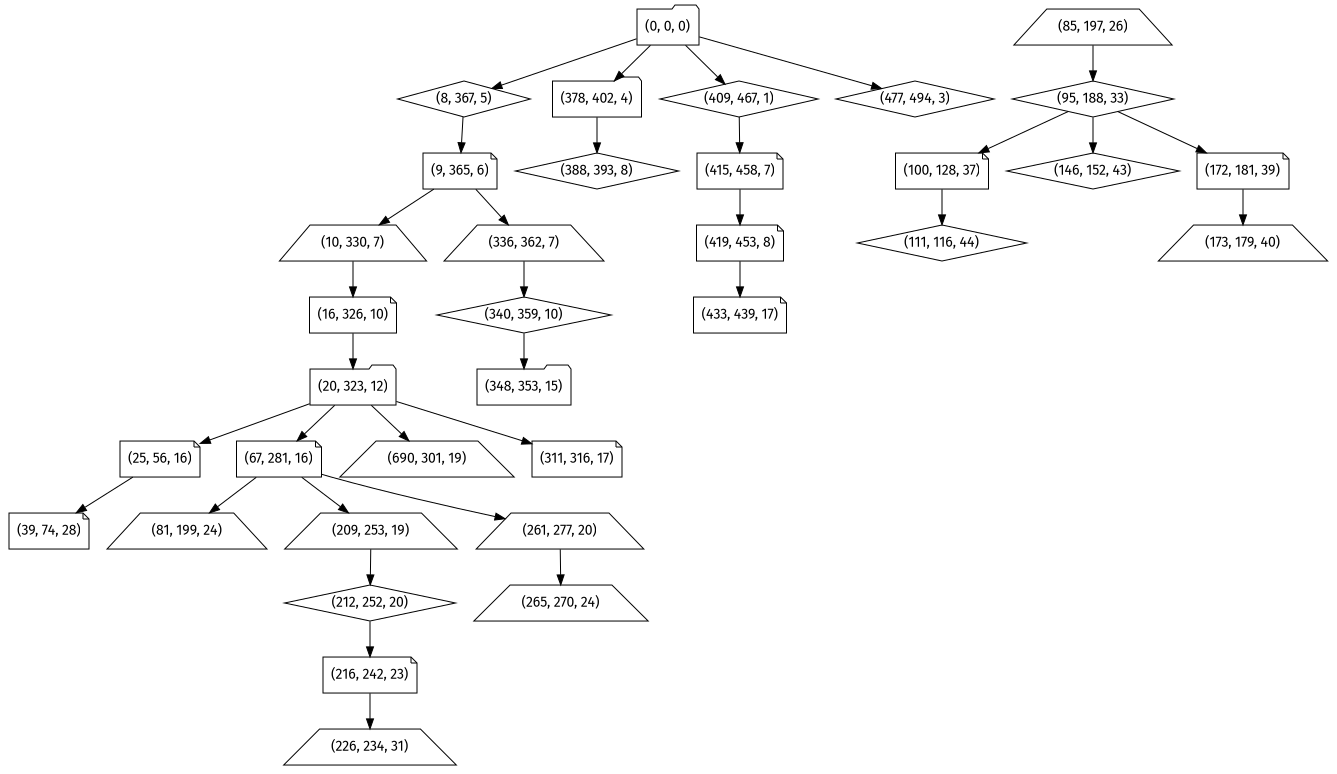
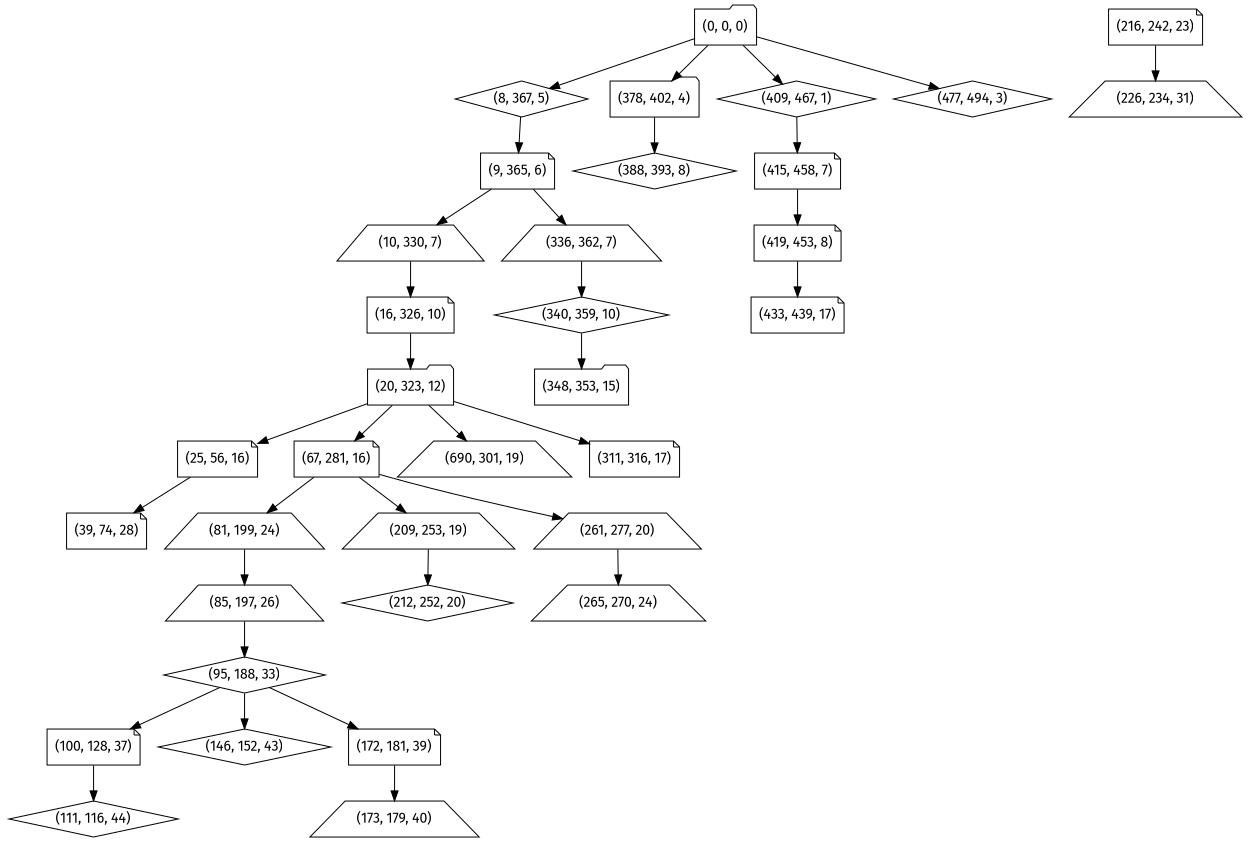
none -> (245, 562)
(370, 634) -> none
